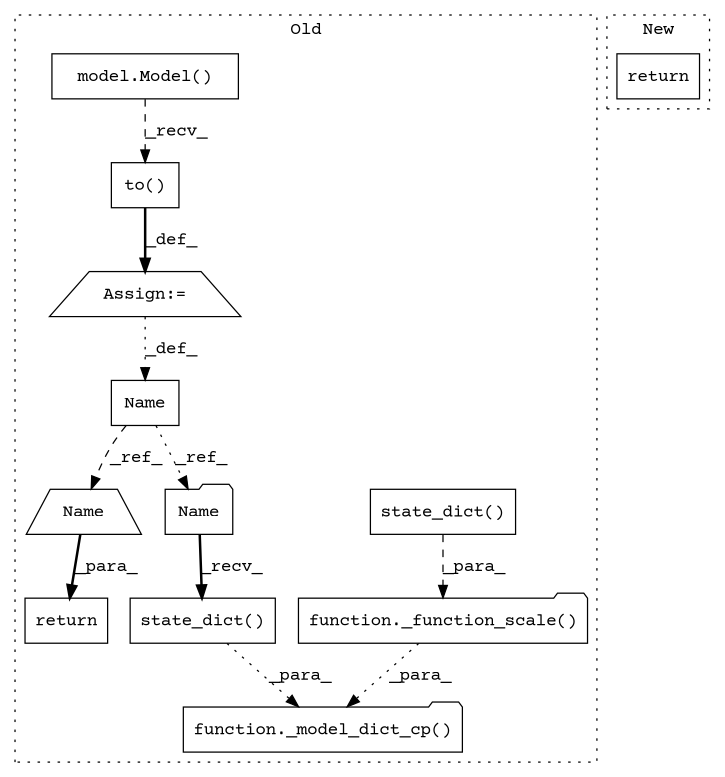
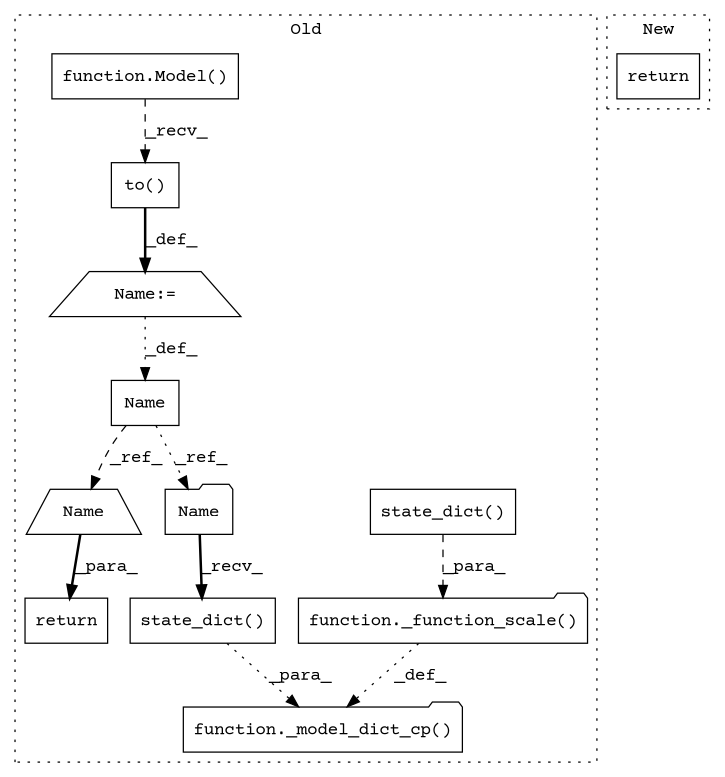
(145, 76) -> (145, 76)
(145, 294) -> (145, 294)
(420, 675) -> (420, 675)
